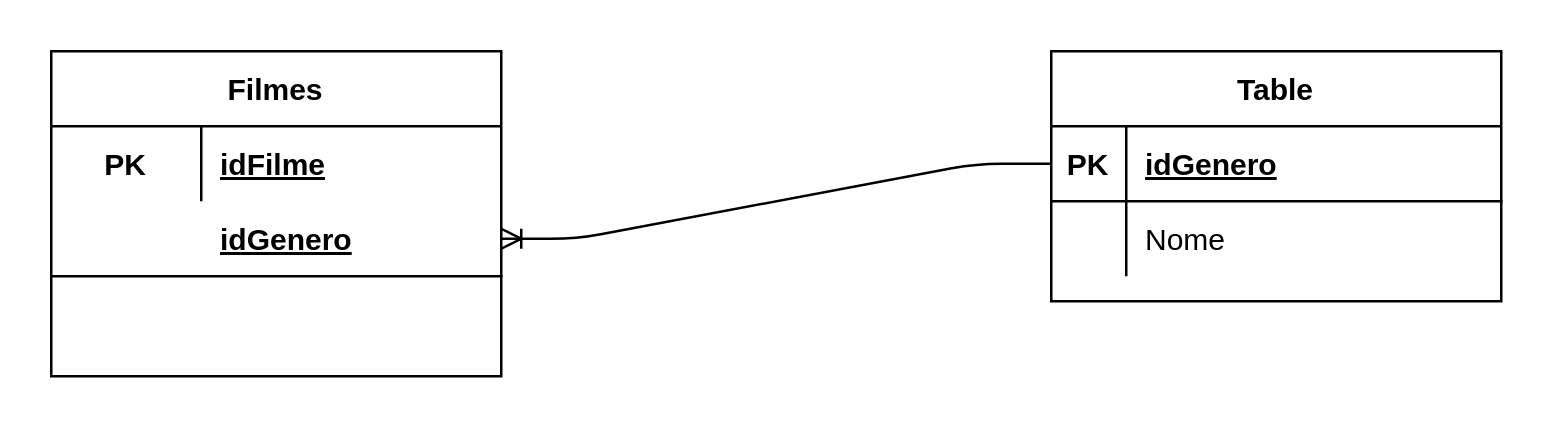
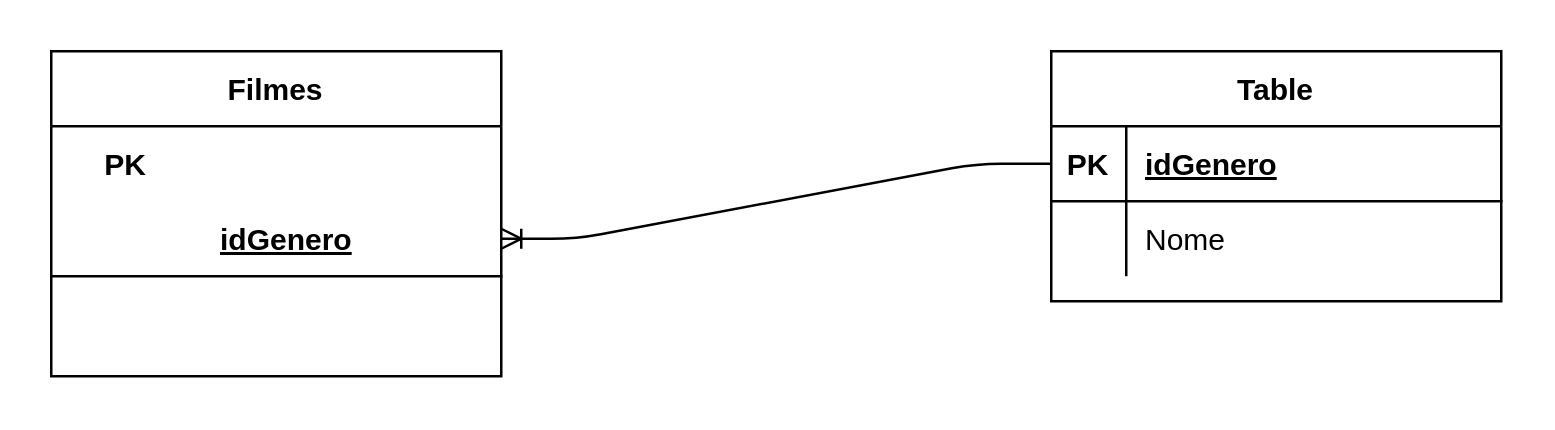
(351, 164) -> none
